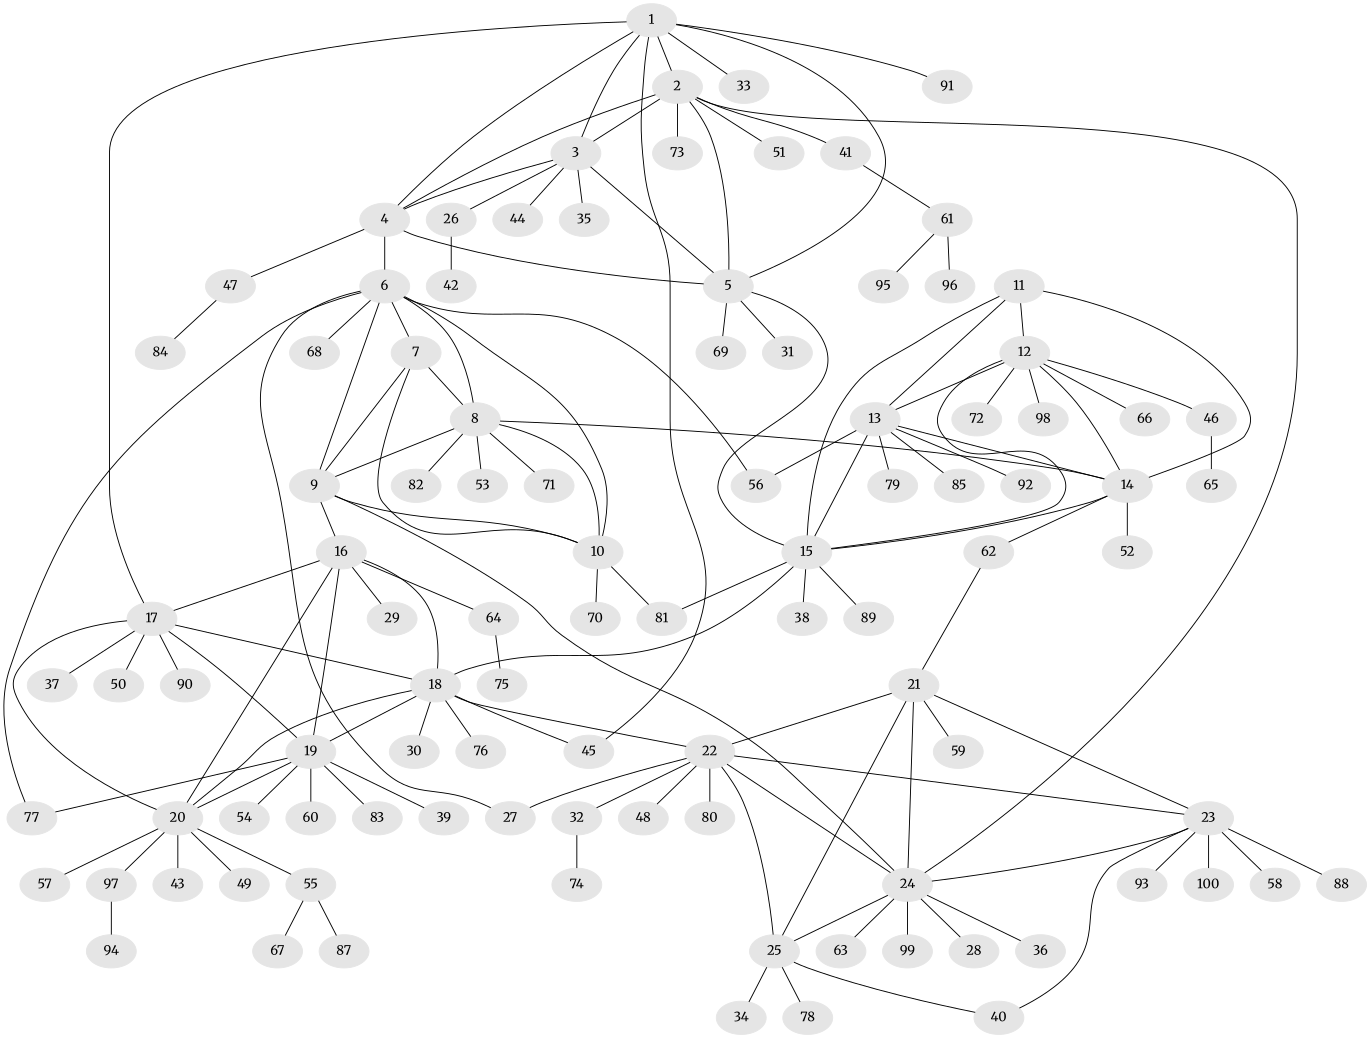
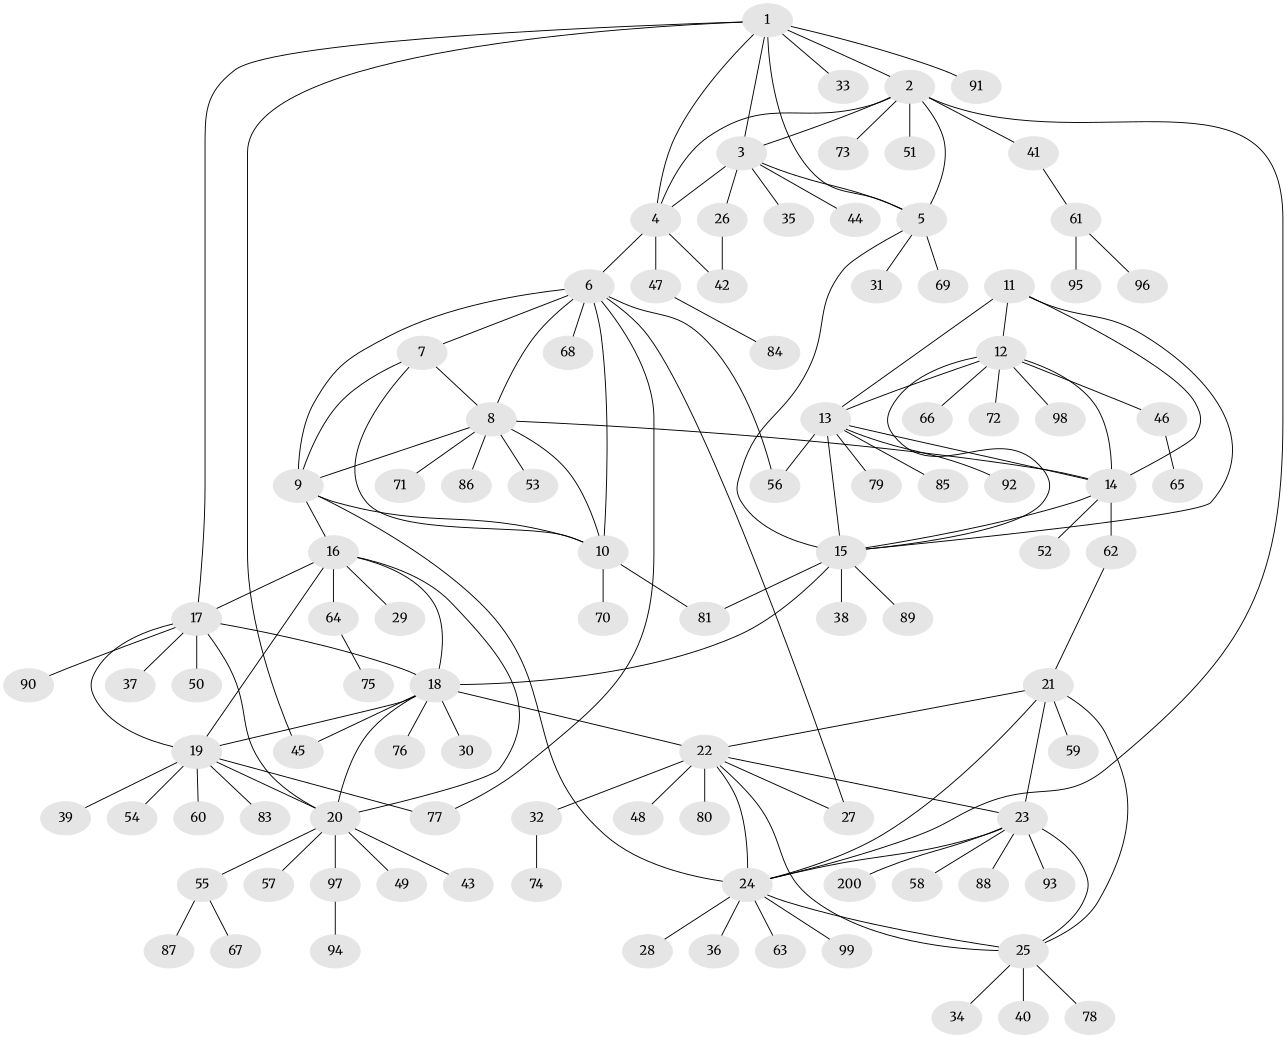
(552, 266) -> (689, 253)
(416, 486) -> (466, 486)
(1209, 885) -> (850, 885)
(1091, 907) -> (1088, 885)
